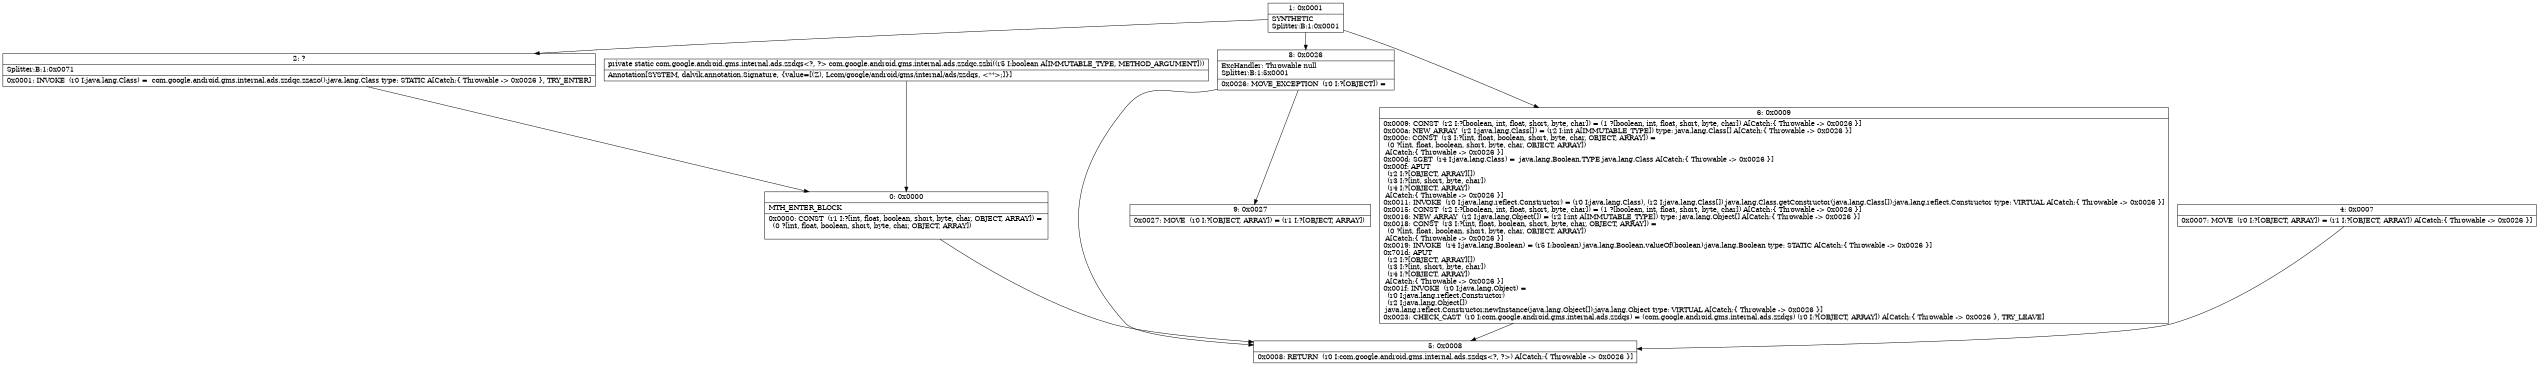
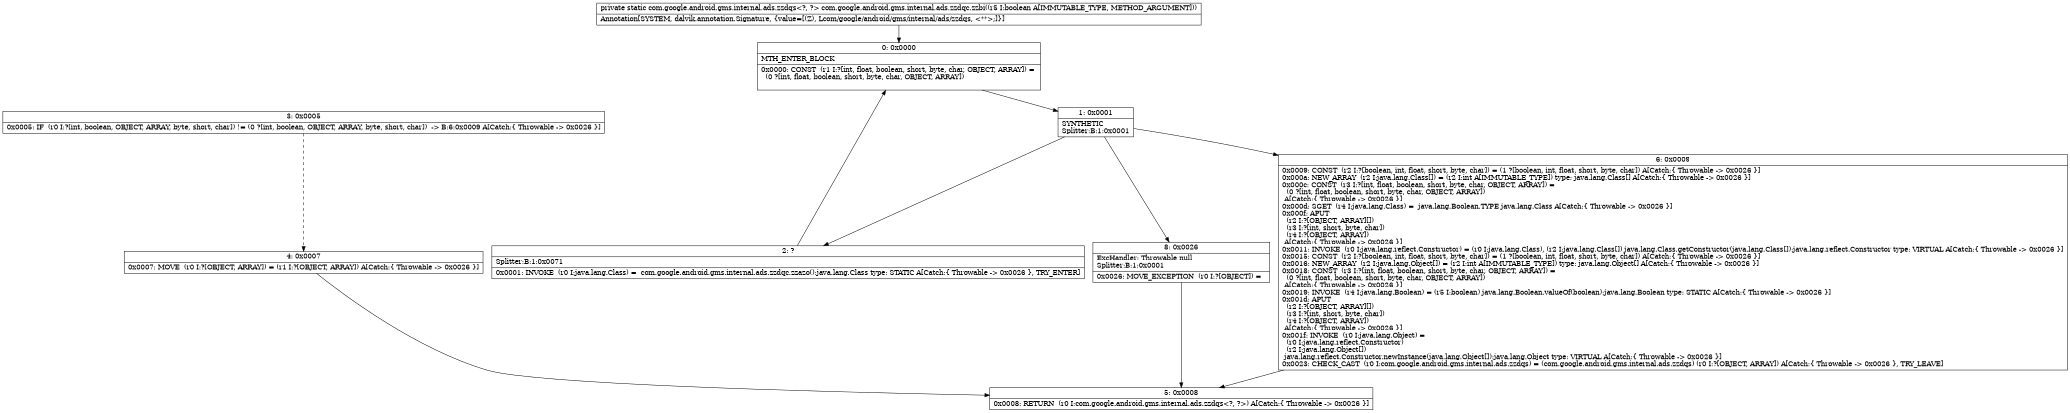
(1255, 73) -> (1131, 266)
none -> (304, 122)
(1250, 215) -> none
(1410, 253) -> (1309, 300)
(1086, 316) -> (1018, 100)
